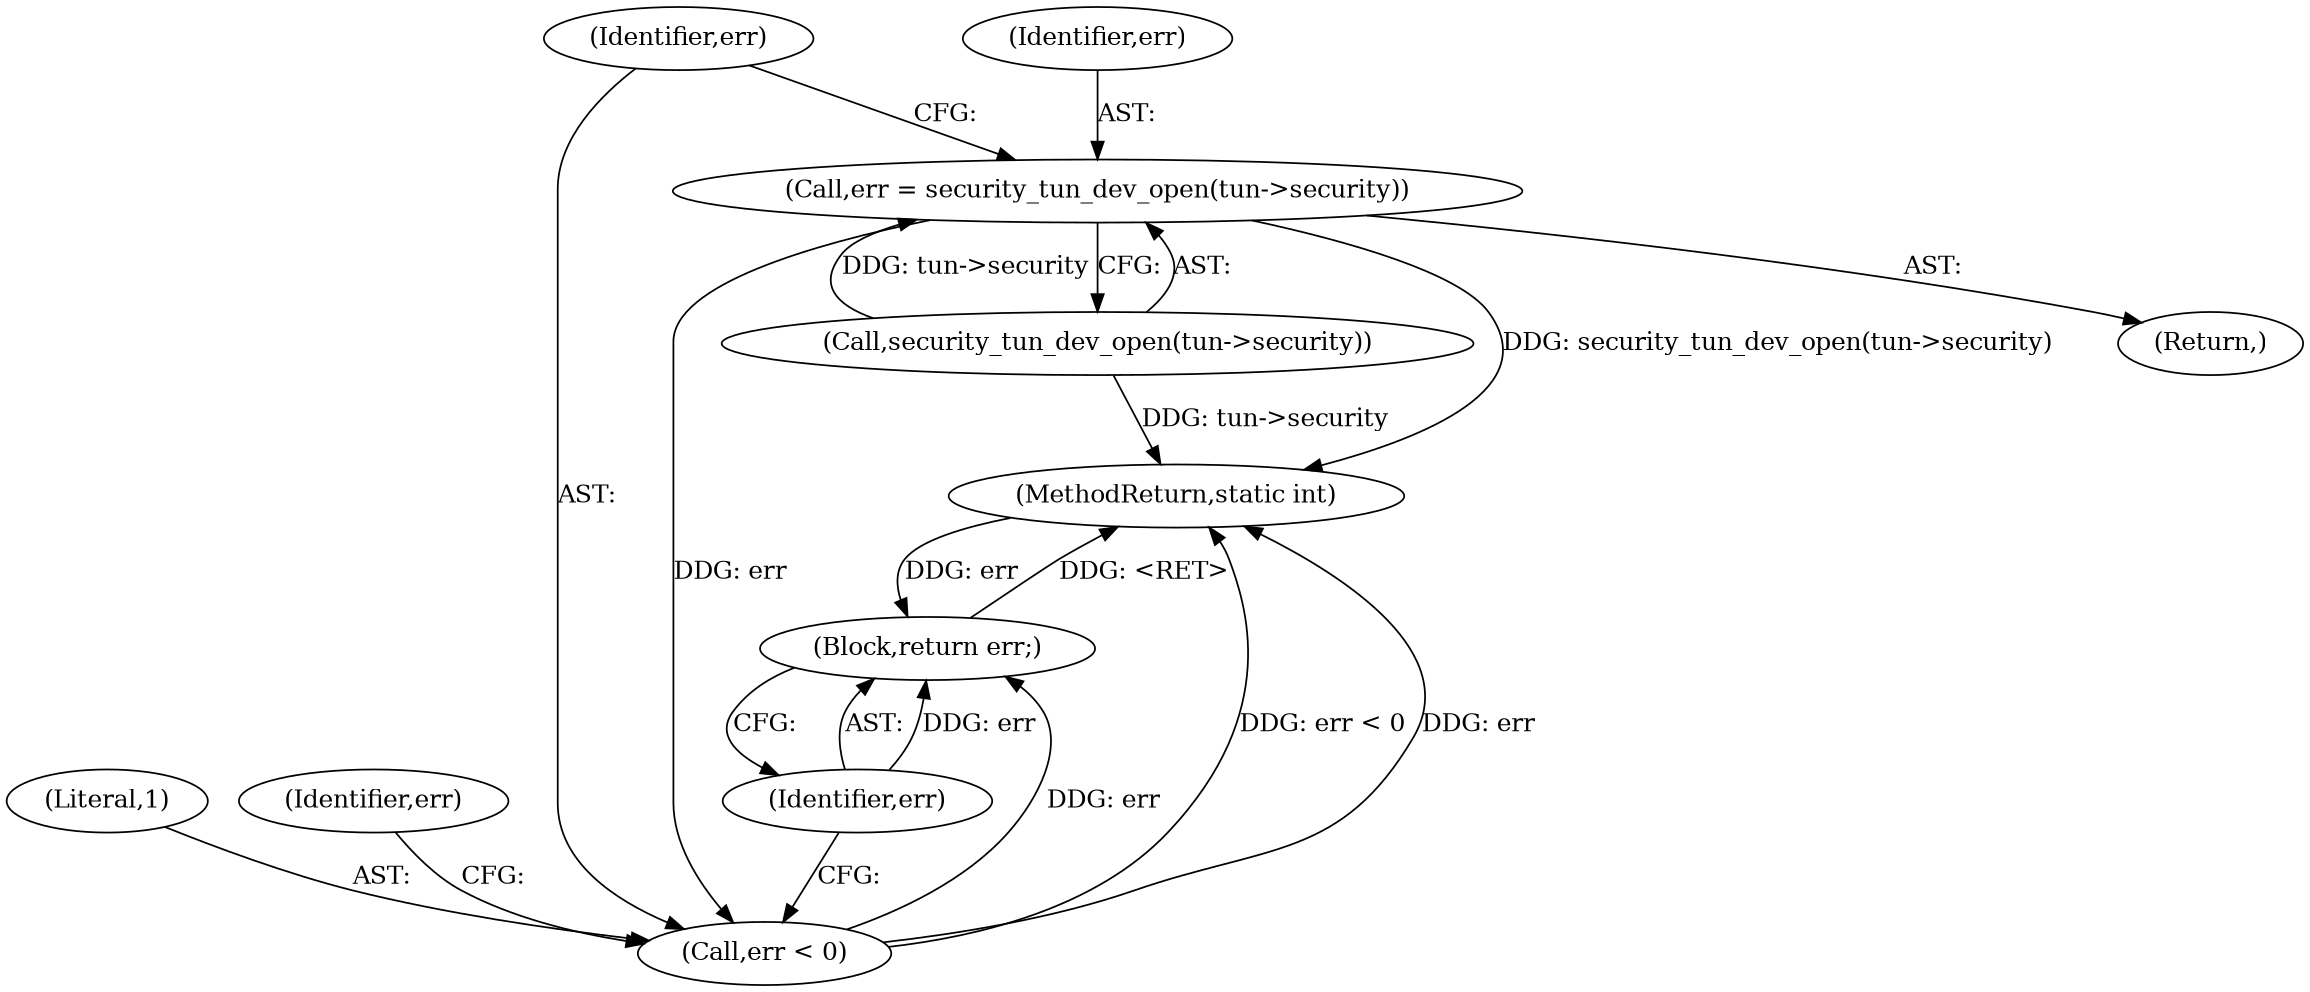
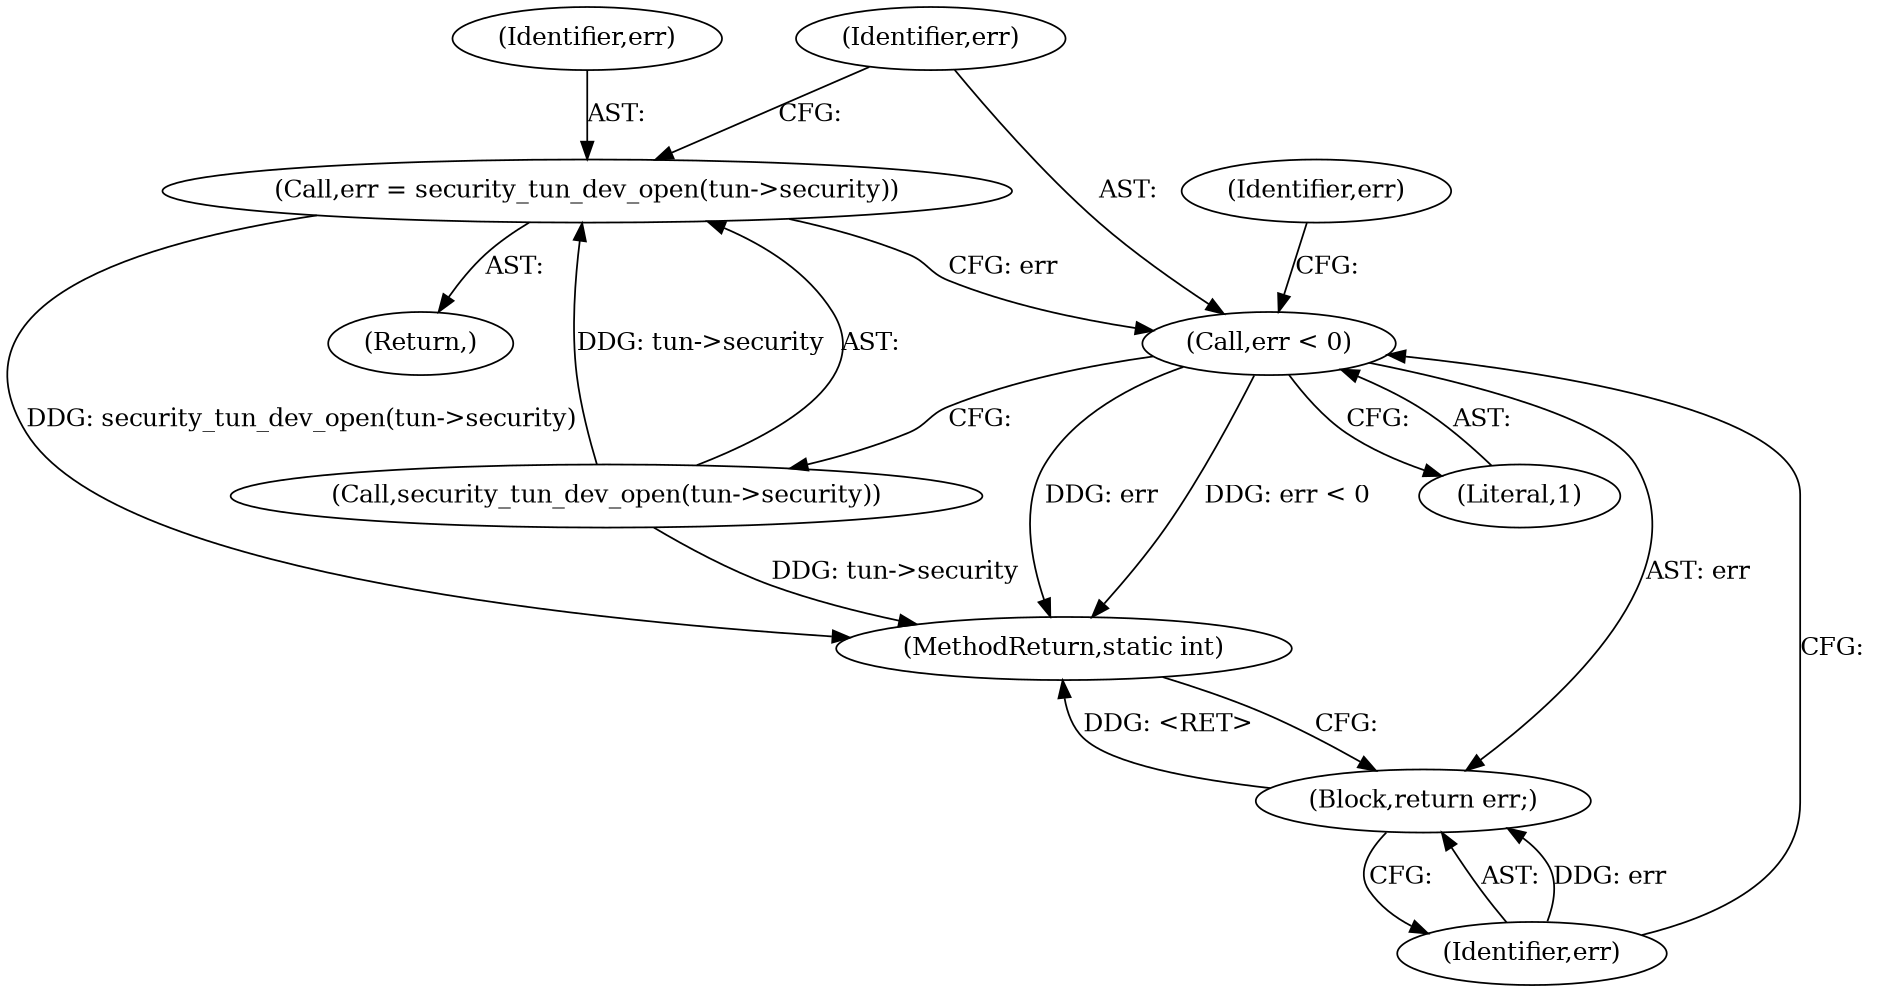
(1098, 258) -> (975, 397)
none -> (1348, 434)
(730, 572) -> (1004, 267)
(962, 572) -> (1351, 725)
(1104, 801) -> (1699, 572)
